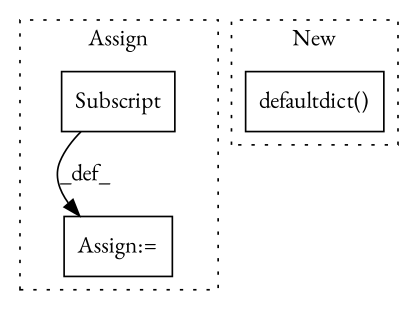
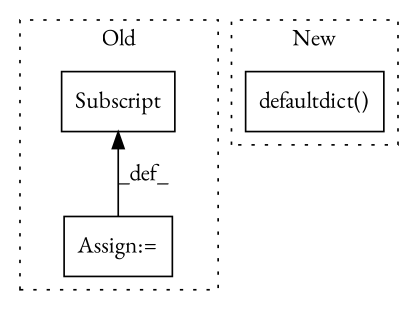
(119, 39) -> (119, 39)
(59, 165) -> (118, 182)
